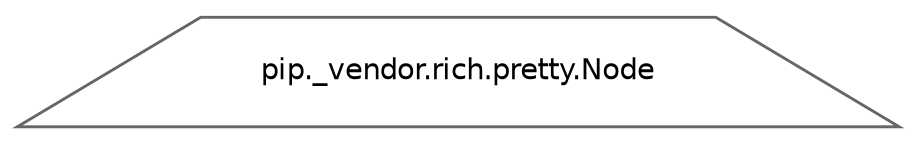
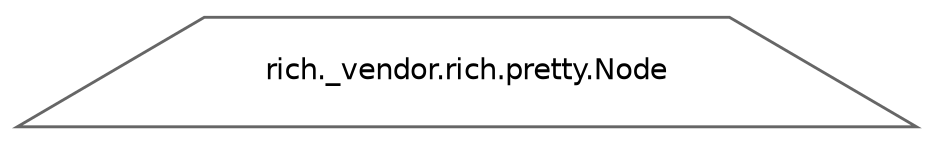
(458, 72) -> (467, 72)
